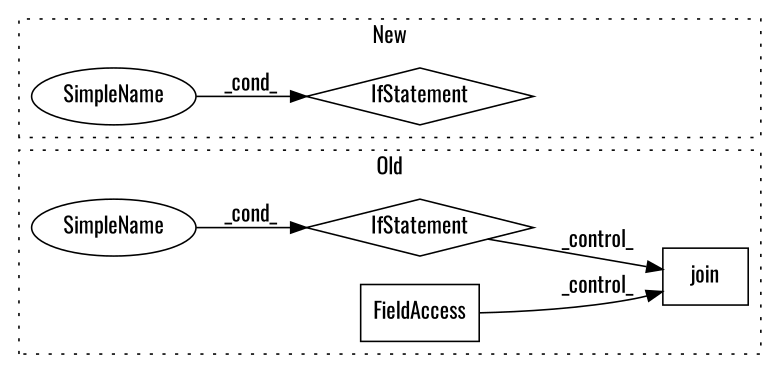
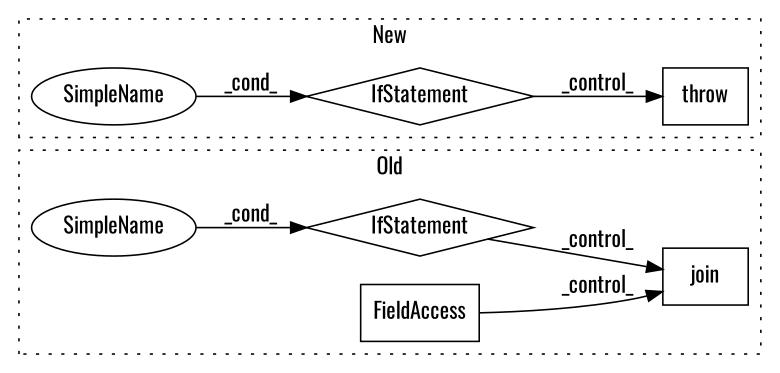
none -> (706, 96)
